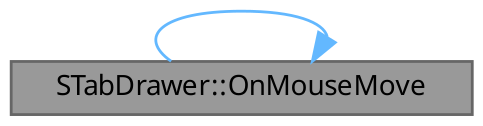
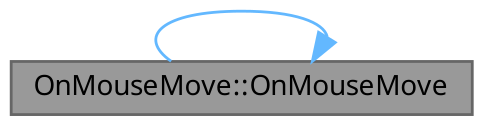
(242, 88) -> (242, 88)
